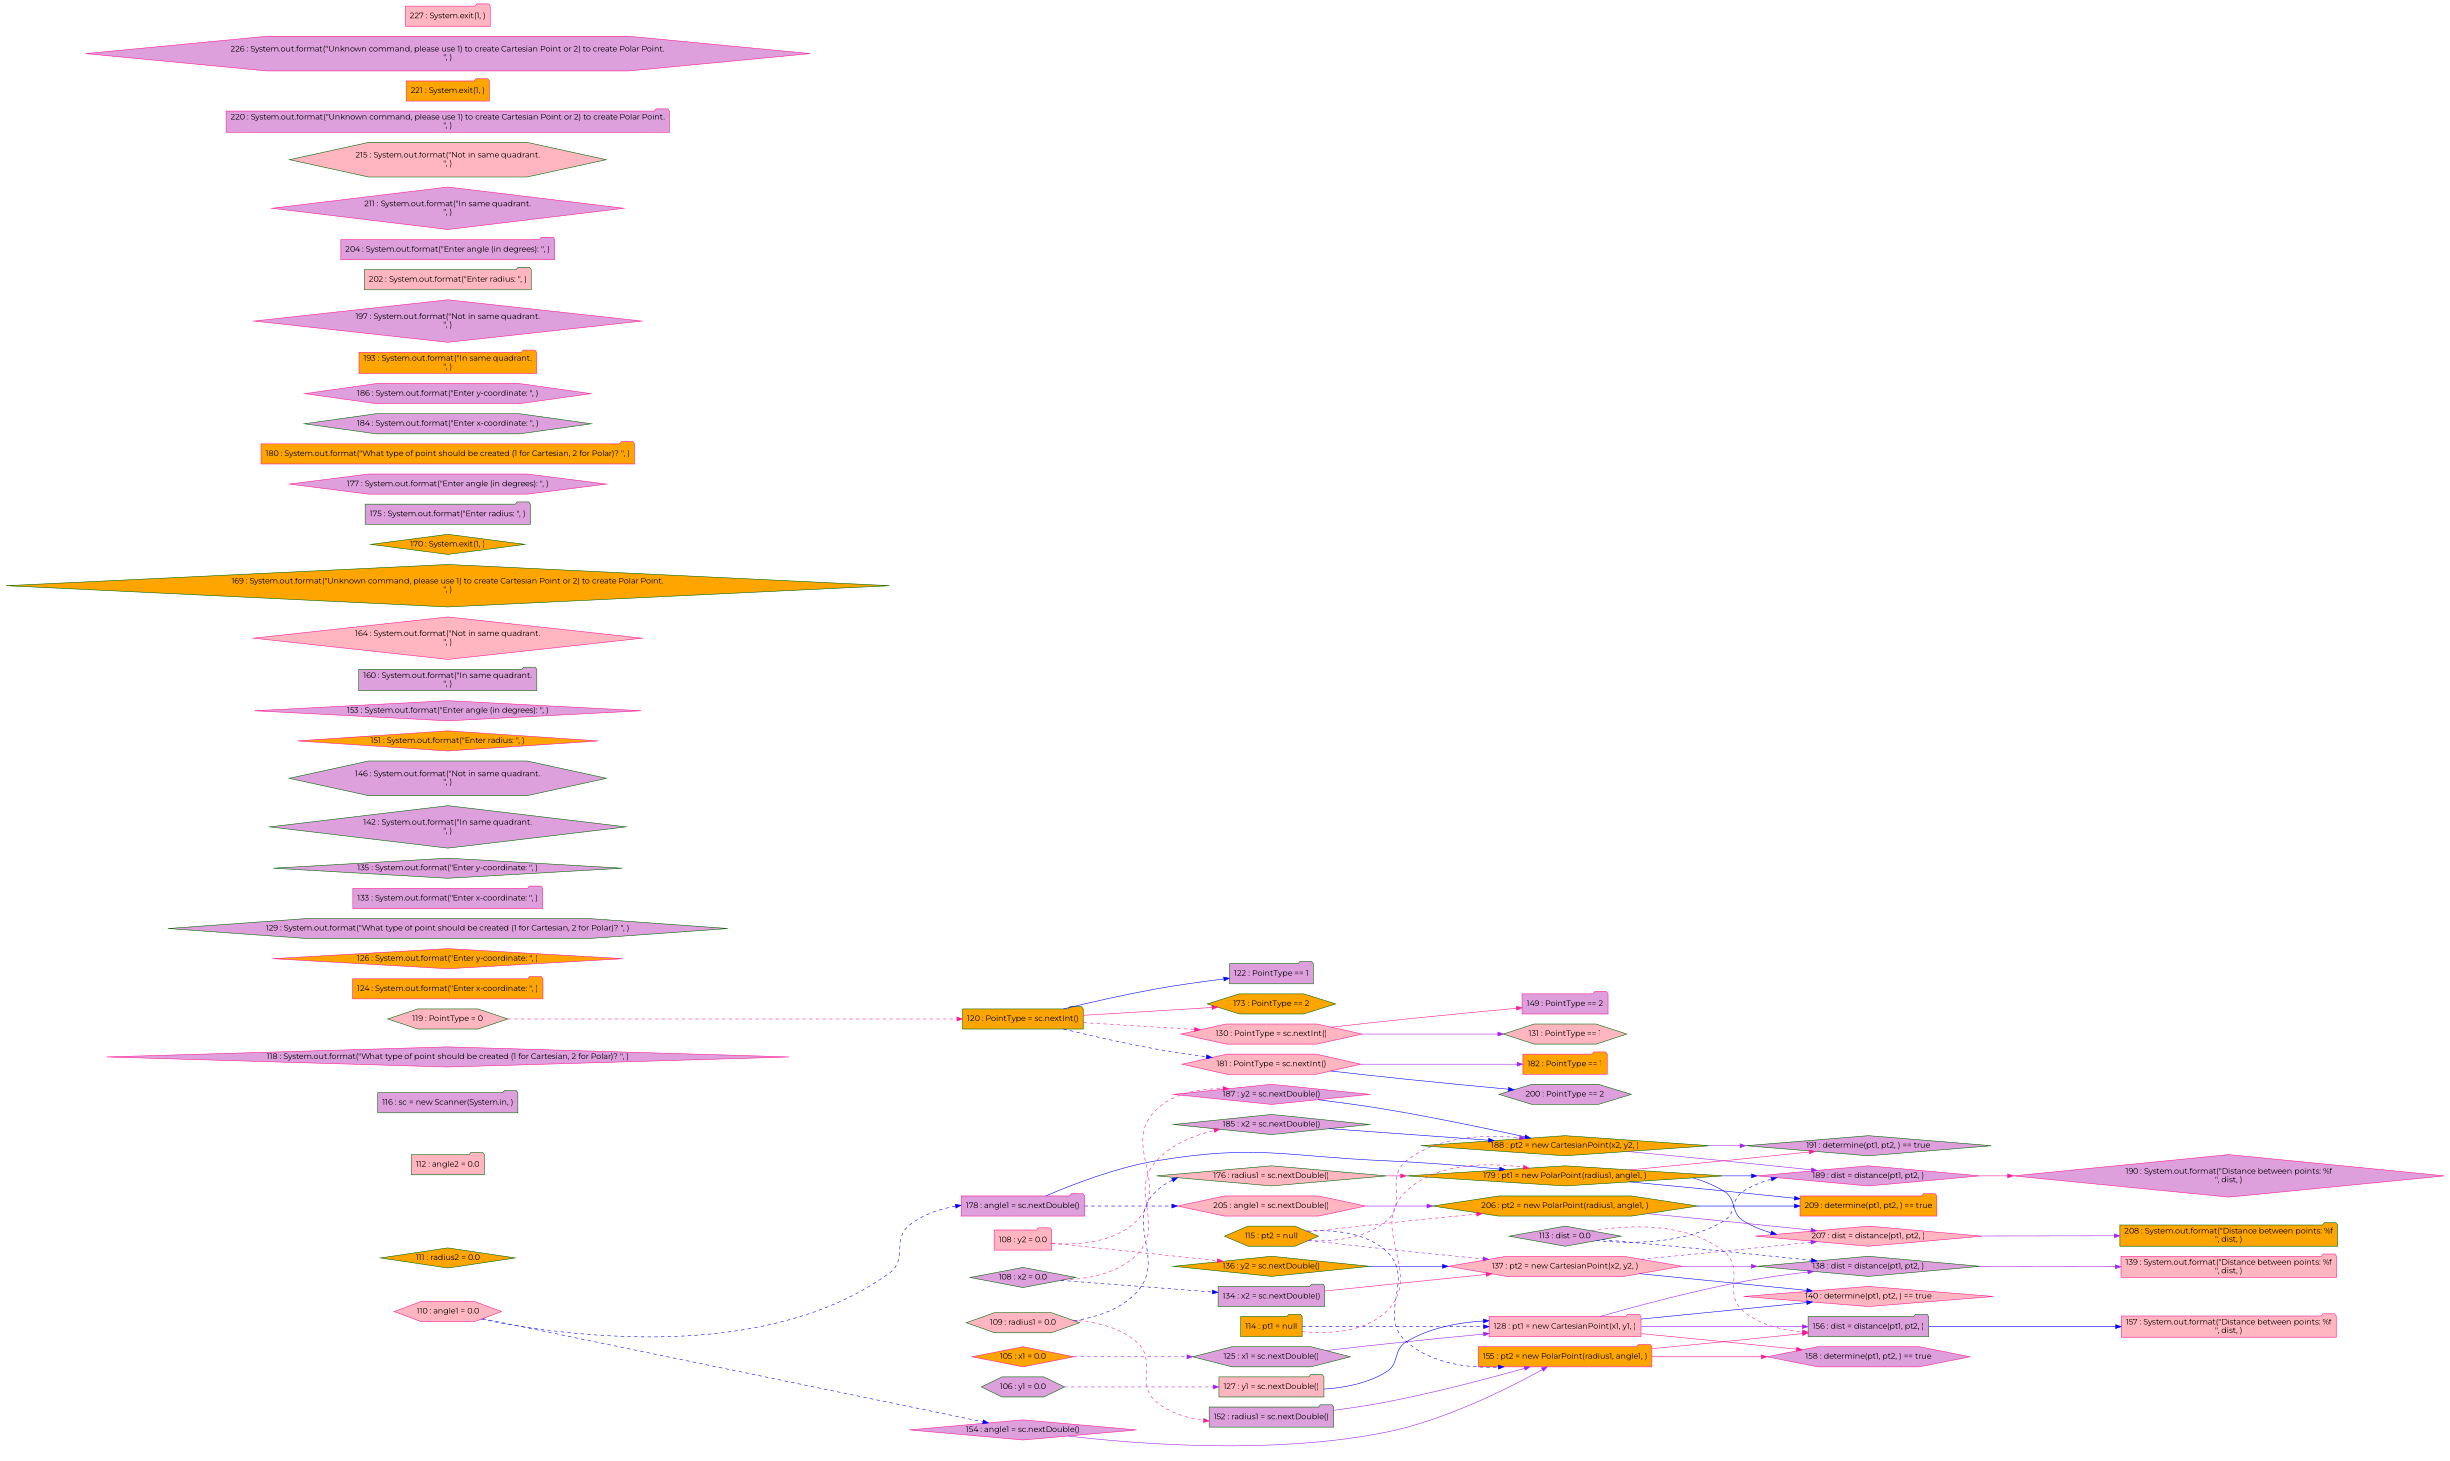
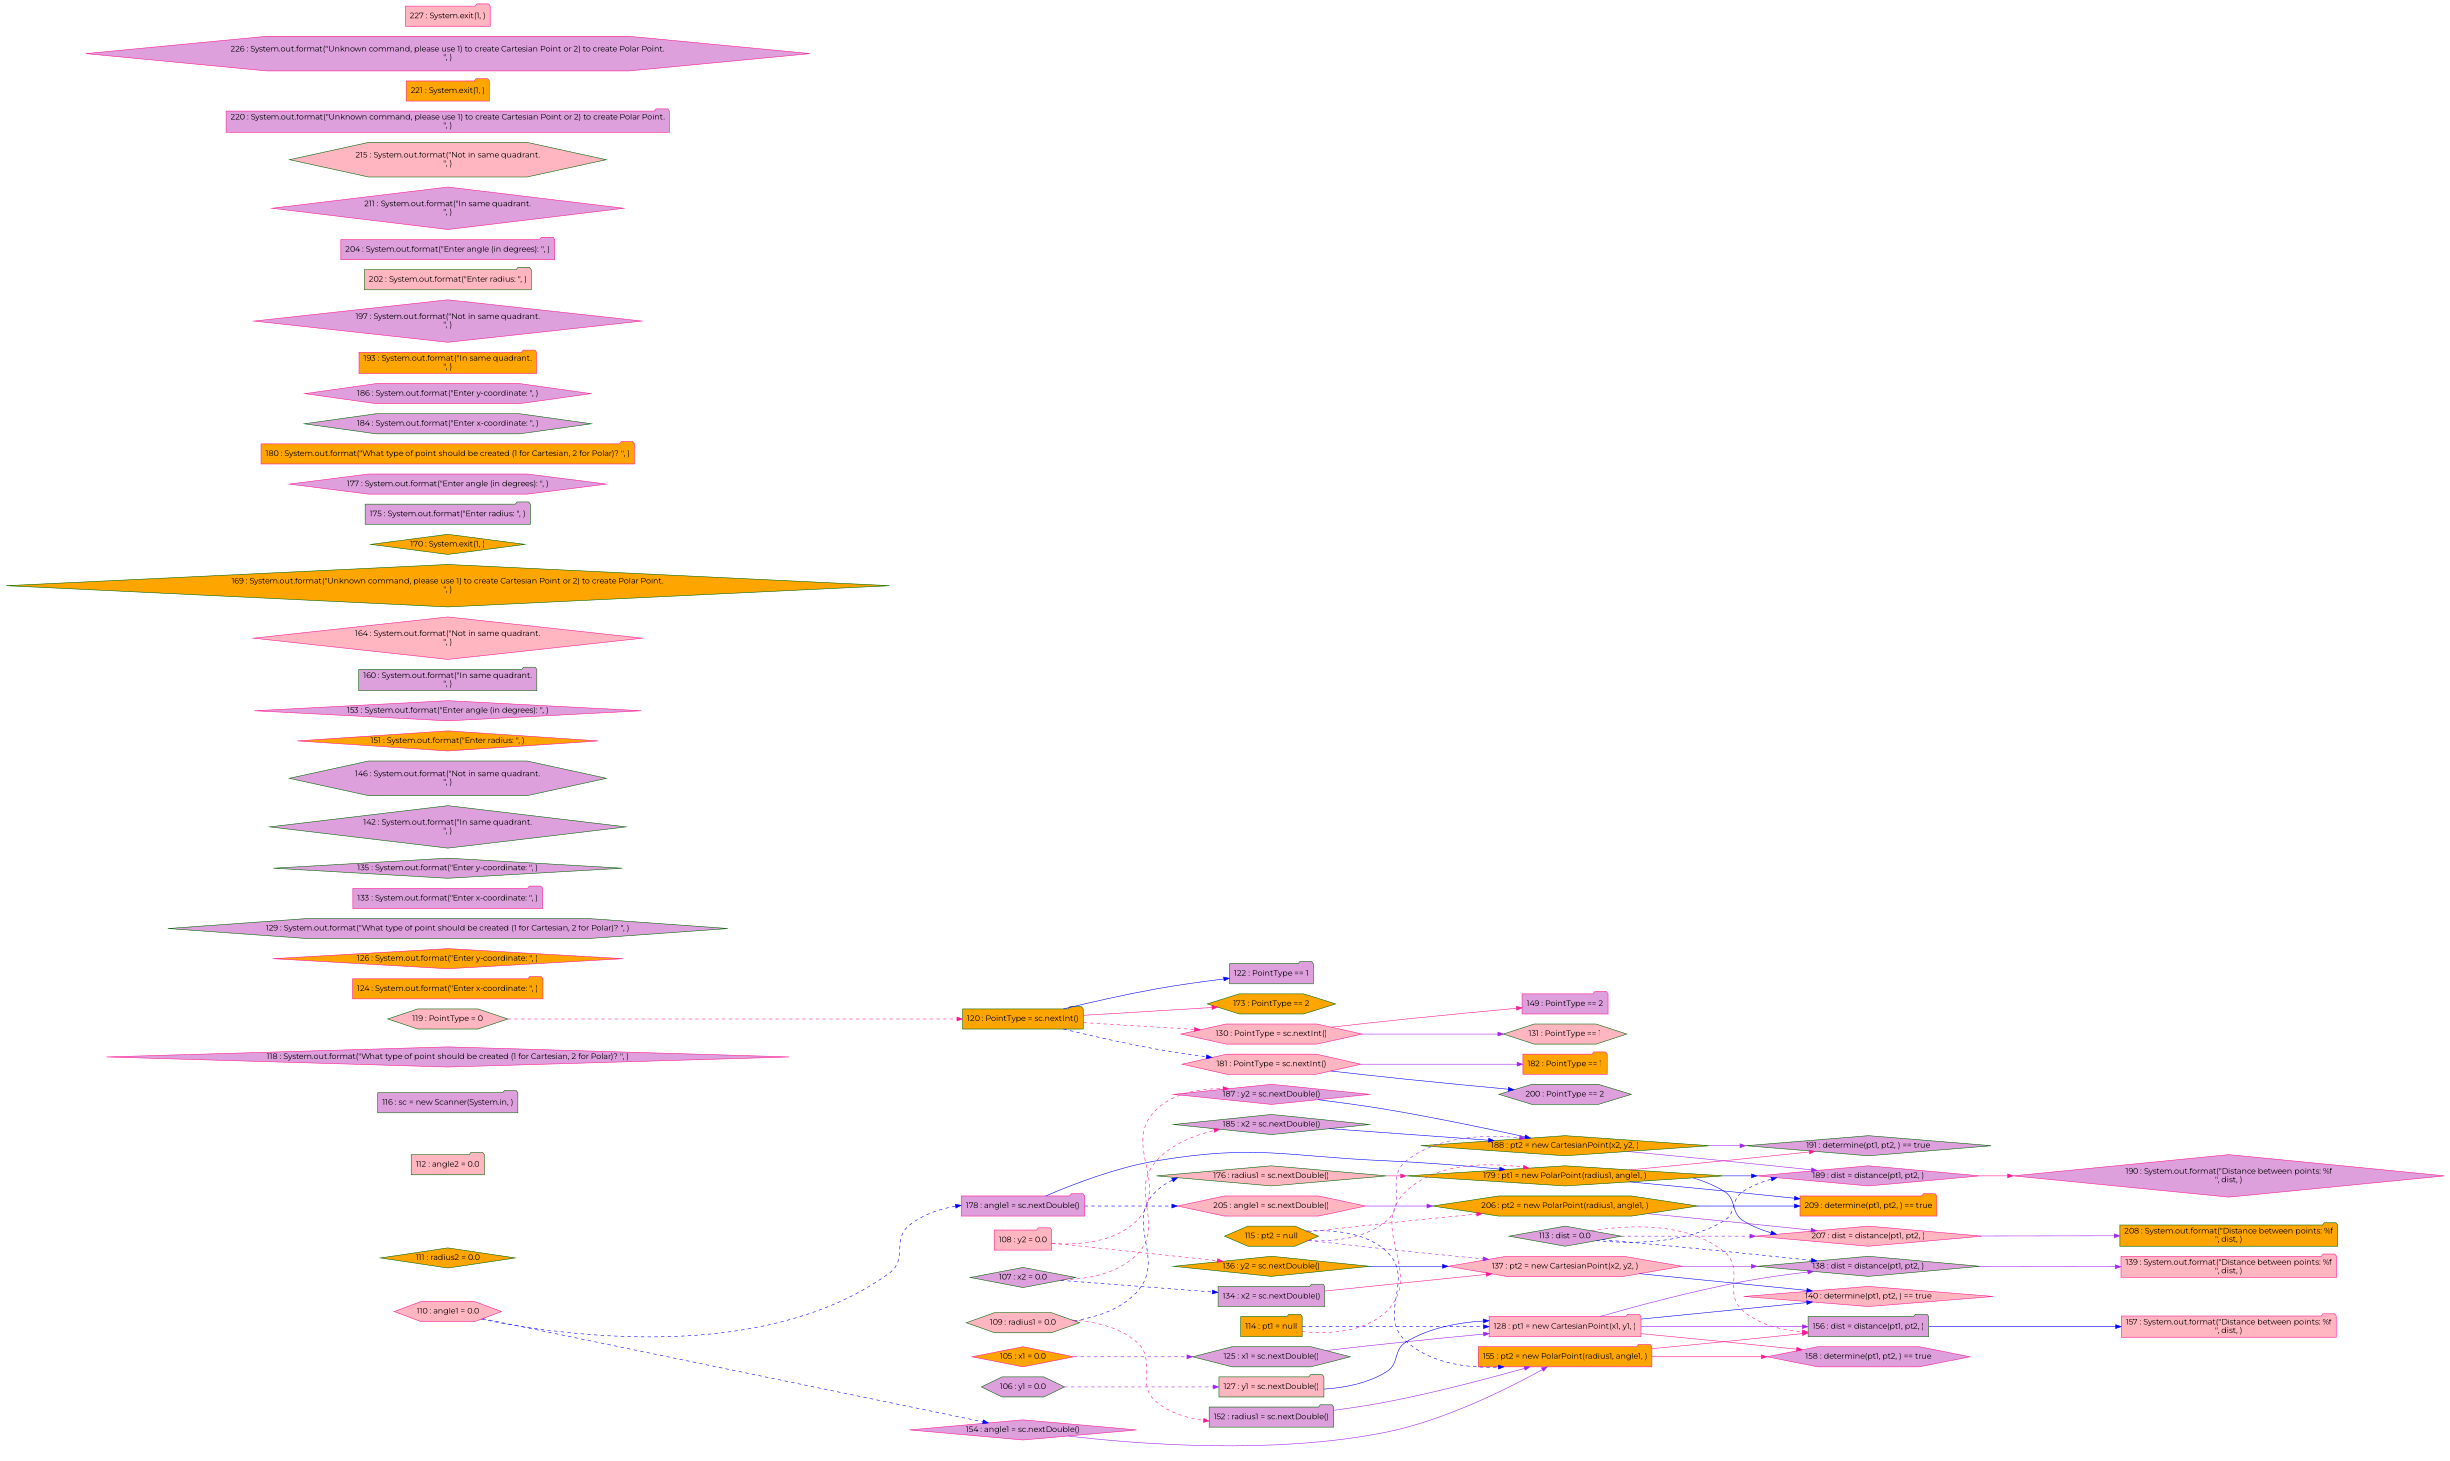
(1743, 1249) -> (1666, 1236)
(1023, 1277) -> (1023, 1277)
